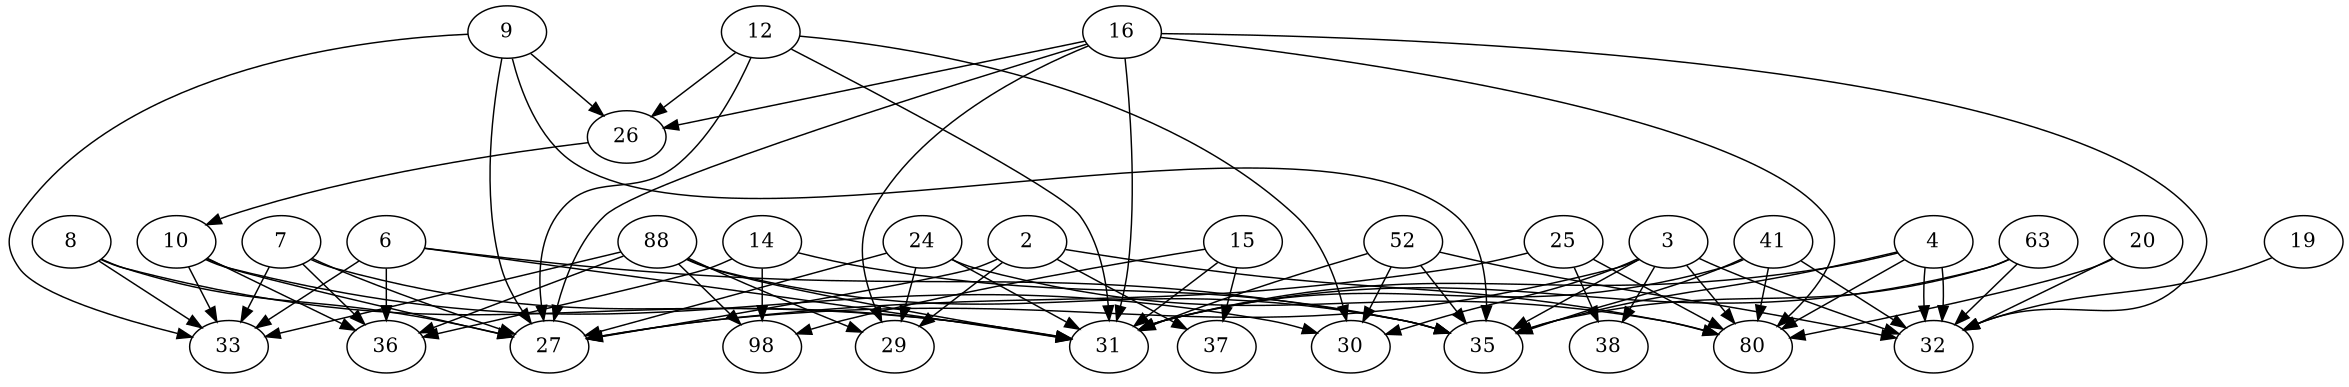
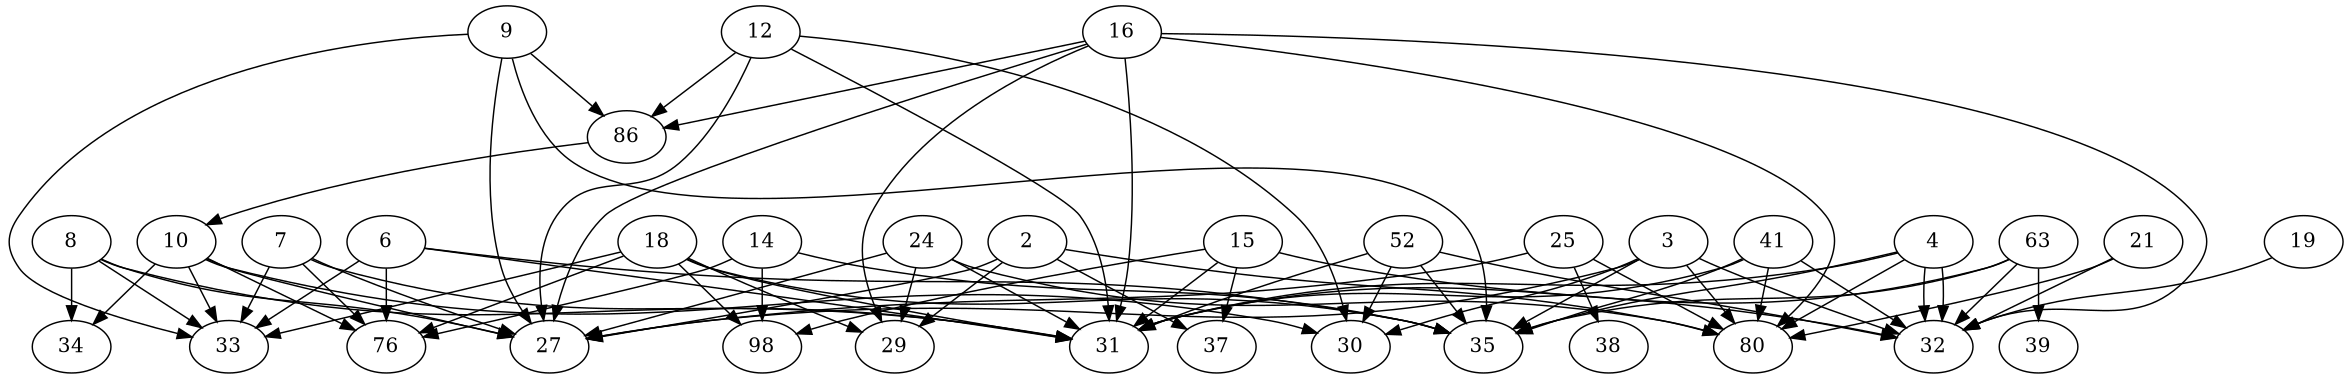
(627, 137) -> (627, 137)
(657, 242) -> (657, 242)
(2143, 242) -> (2143, 242)
(1642, 288) -> none
none -> (1580, 296)
none -> (72, 347)
(386, 347) -> (386, 347)
none -> (2039, 347)
